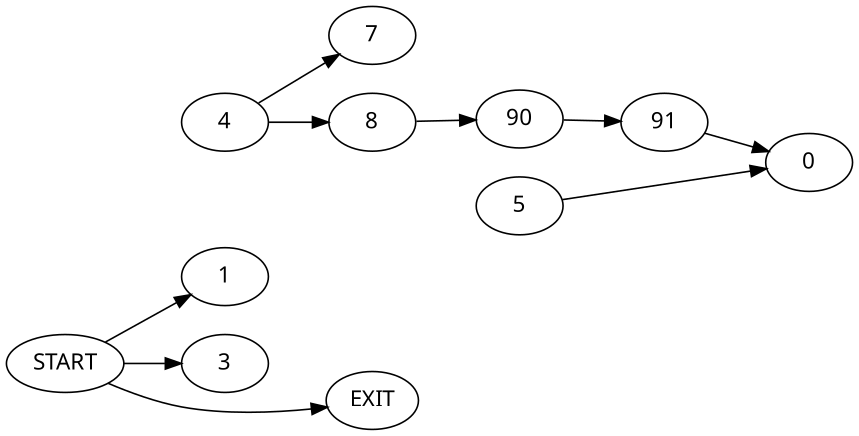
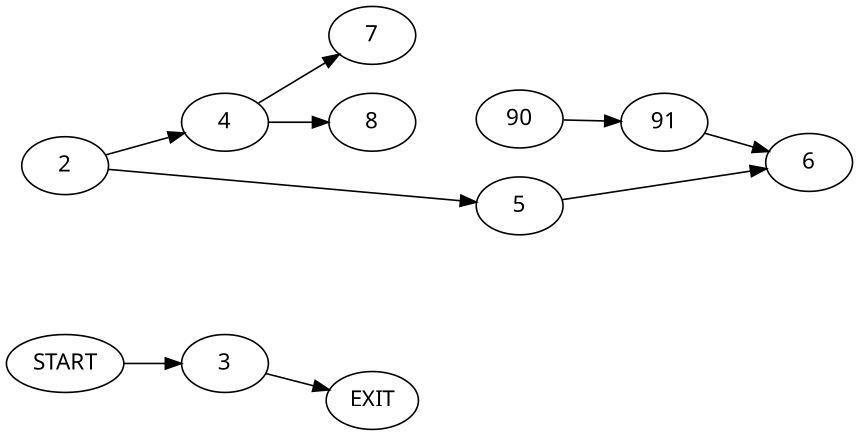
(438, 121) -> none
(809, 162) -> (809, 162)
none -> (65, 166)
(225, 277) -> none
(208, 410) -> (290, 380)
